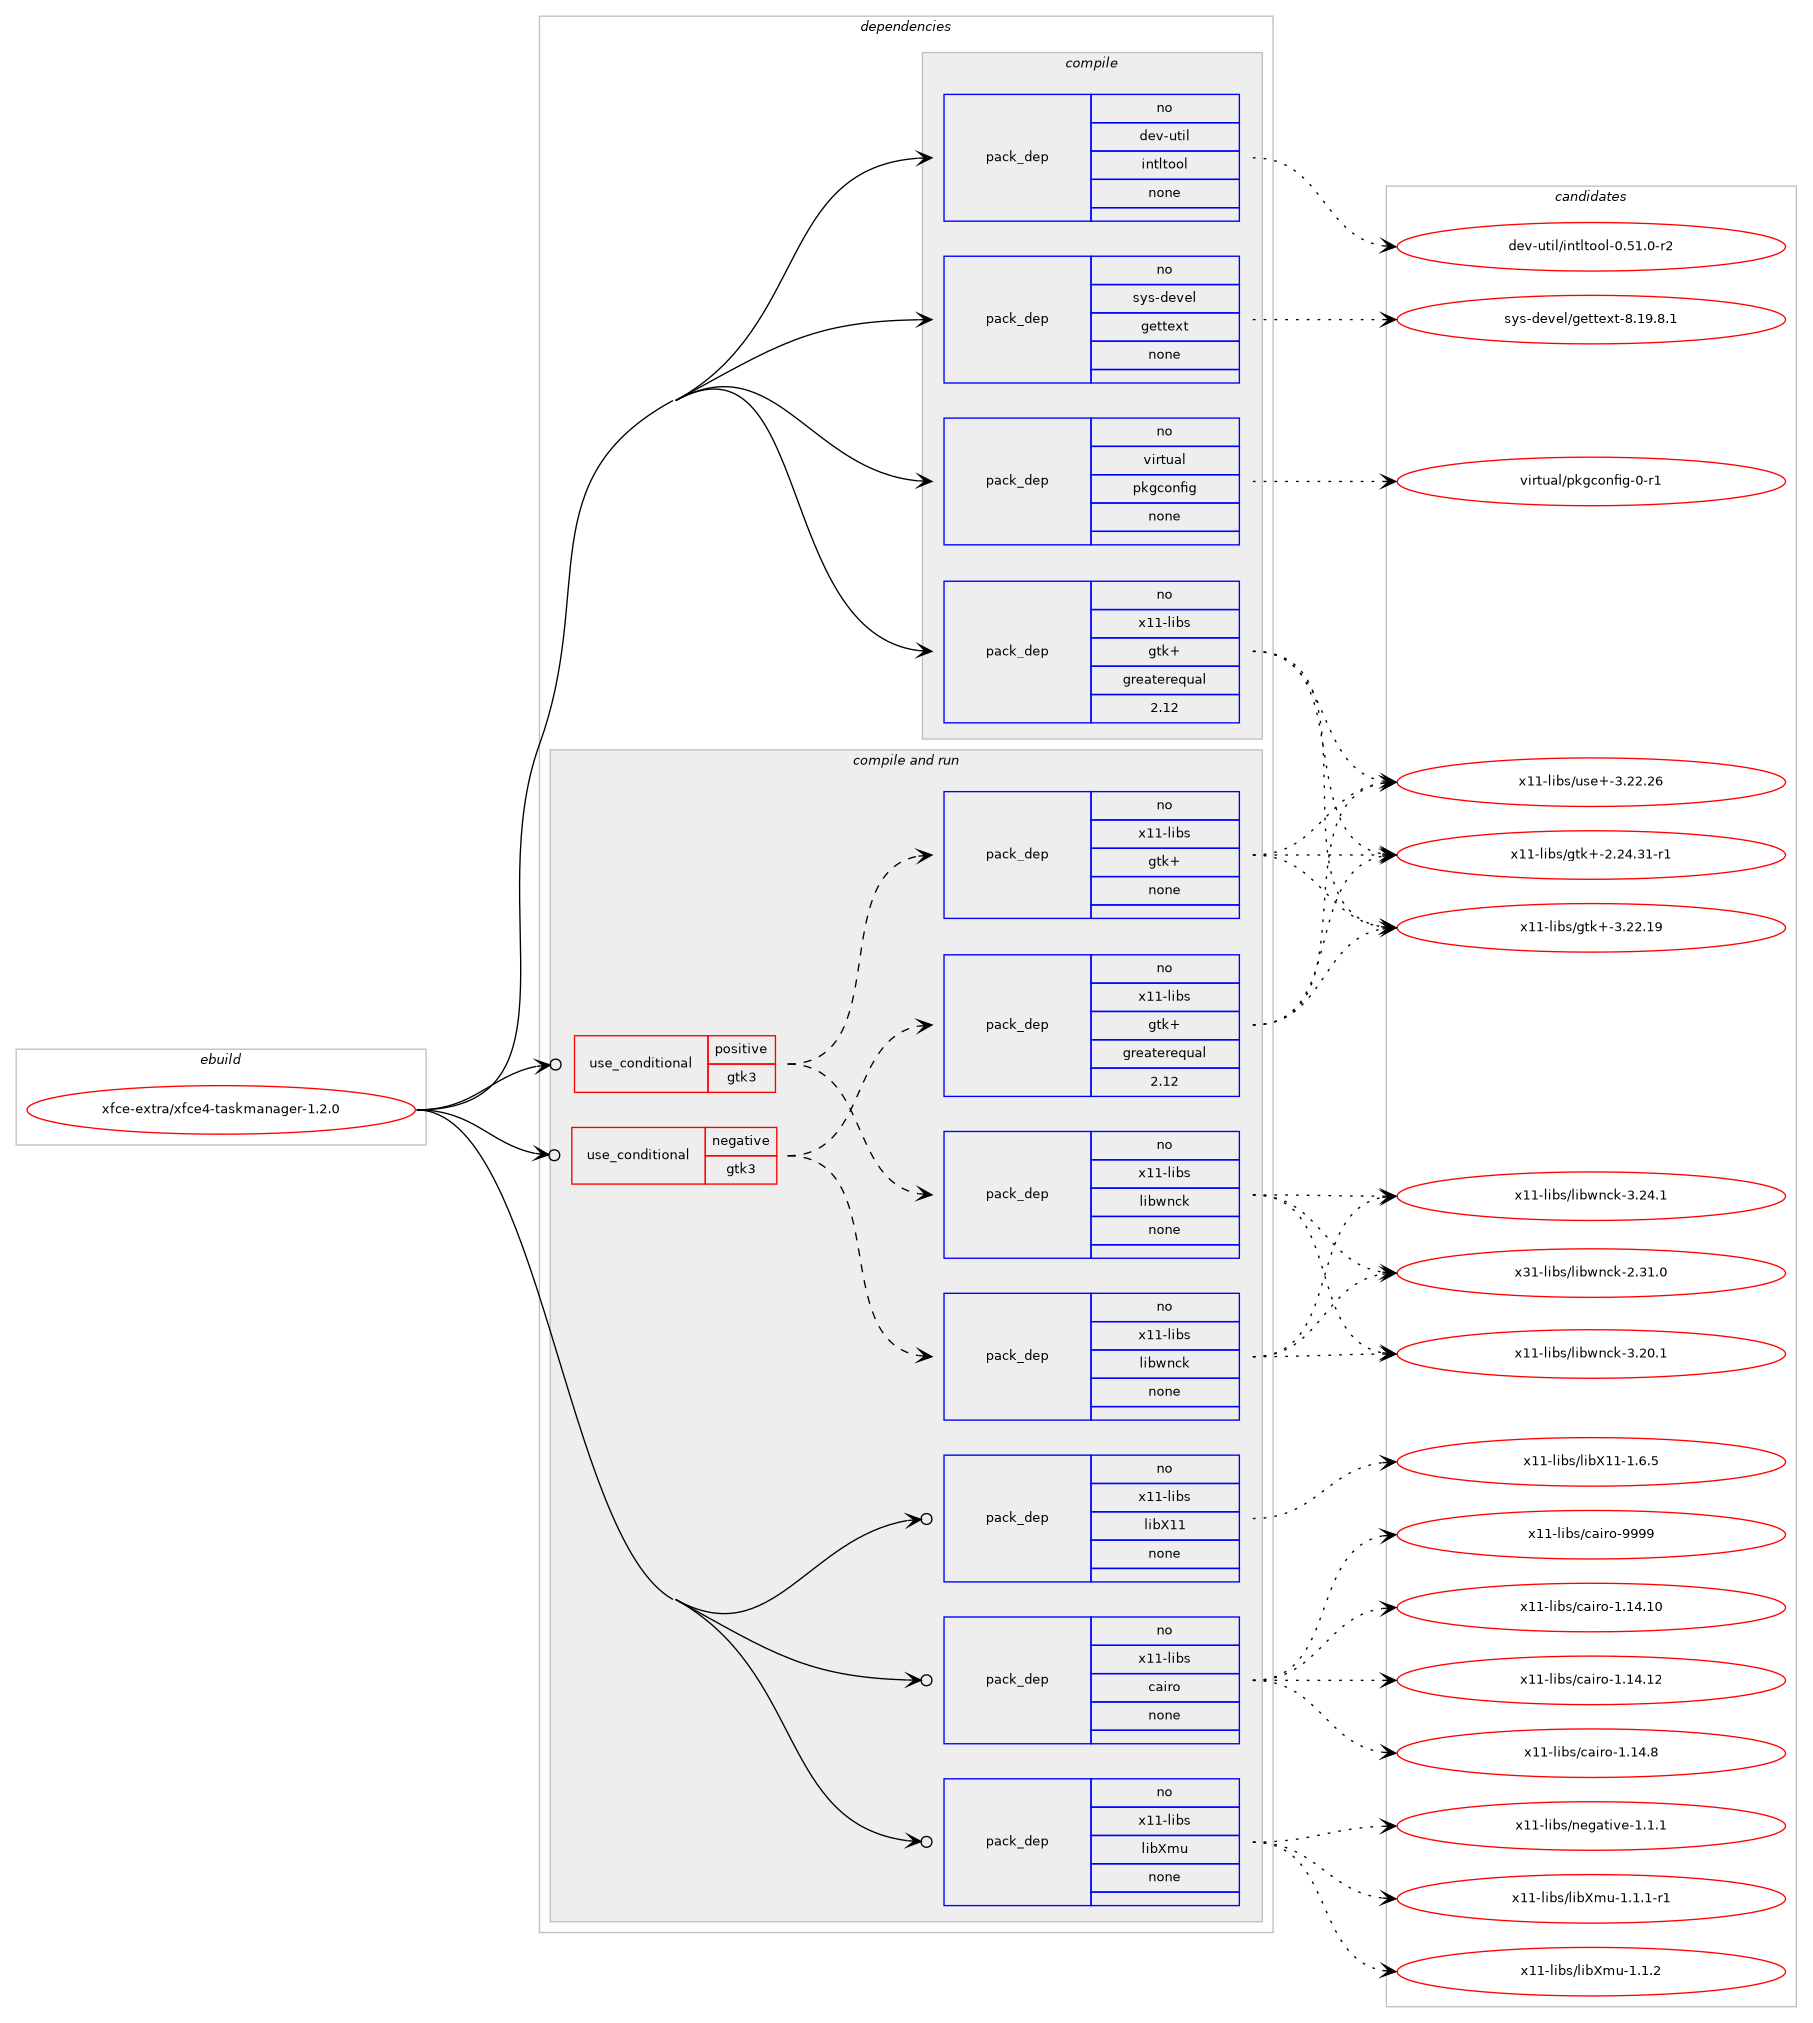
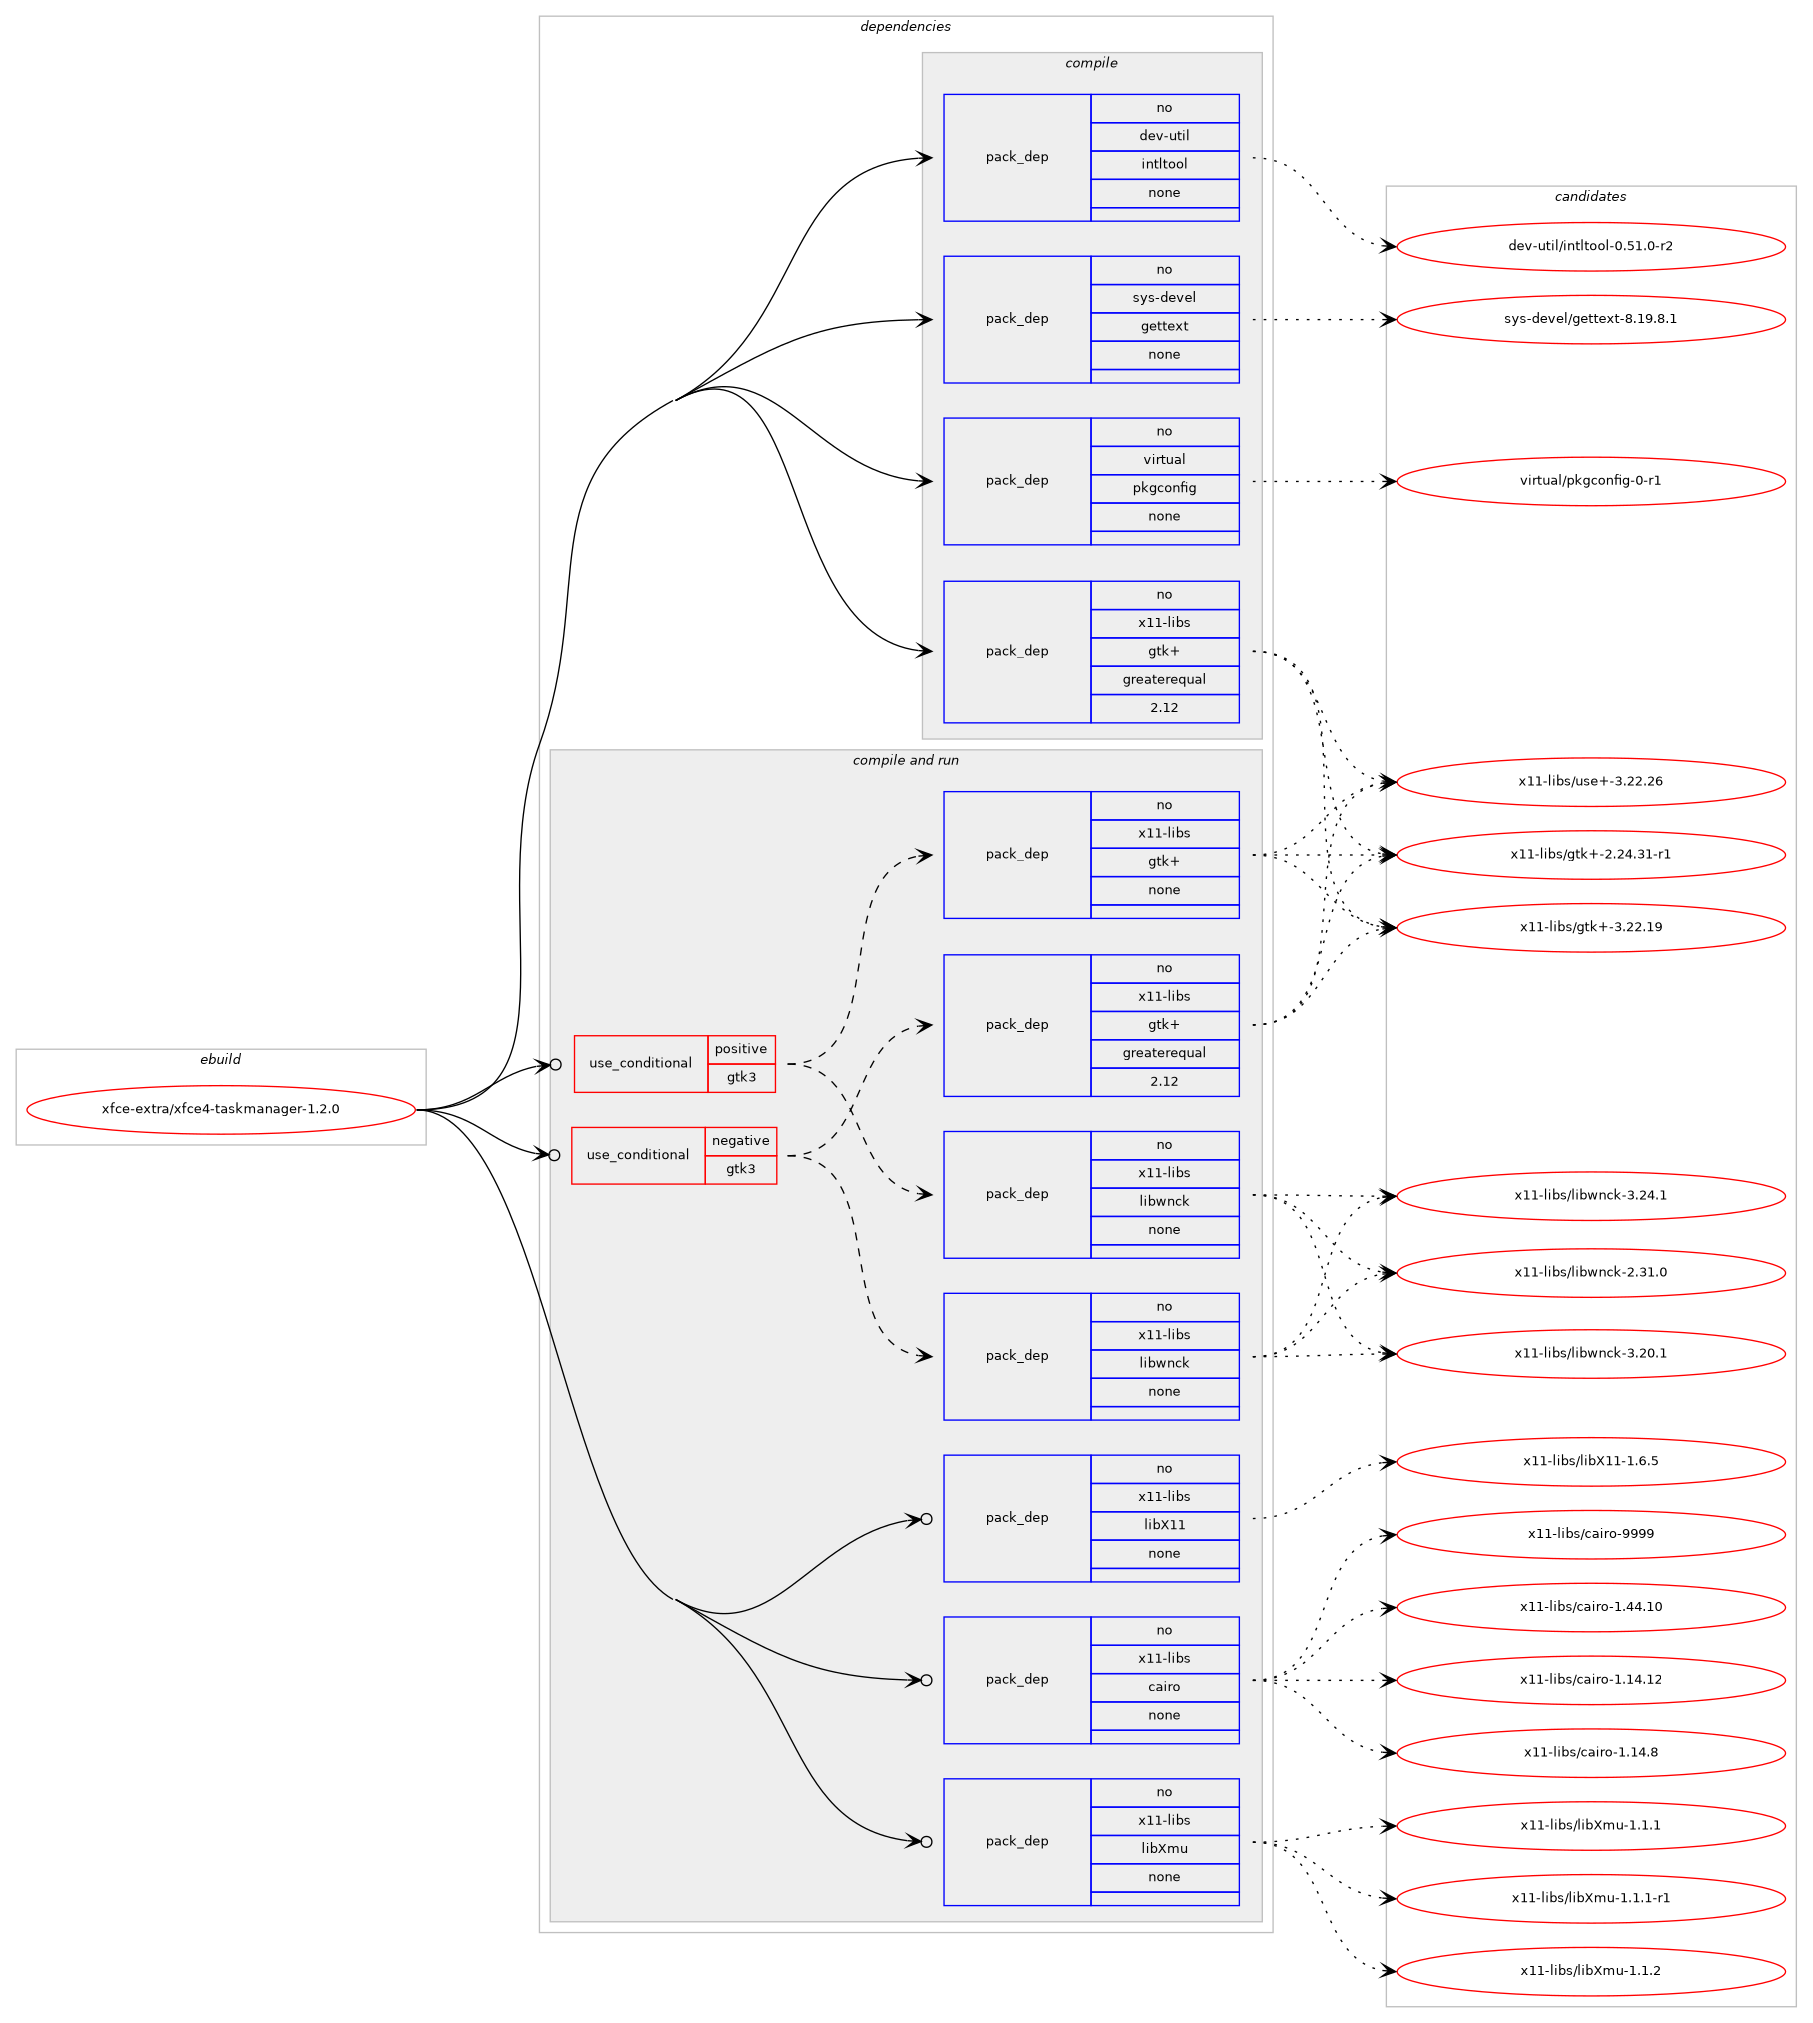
(1591, 1273) -> (1591, 1273)
(1591, 1608) -> (1591, 1608)
(1591, 1826) -> (1591, 1826)
